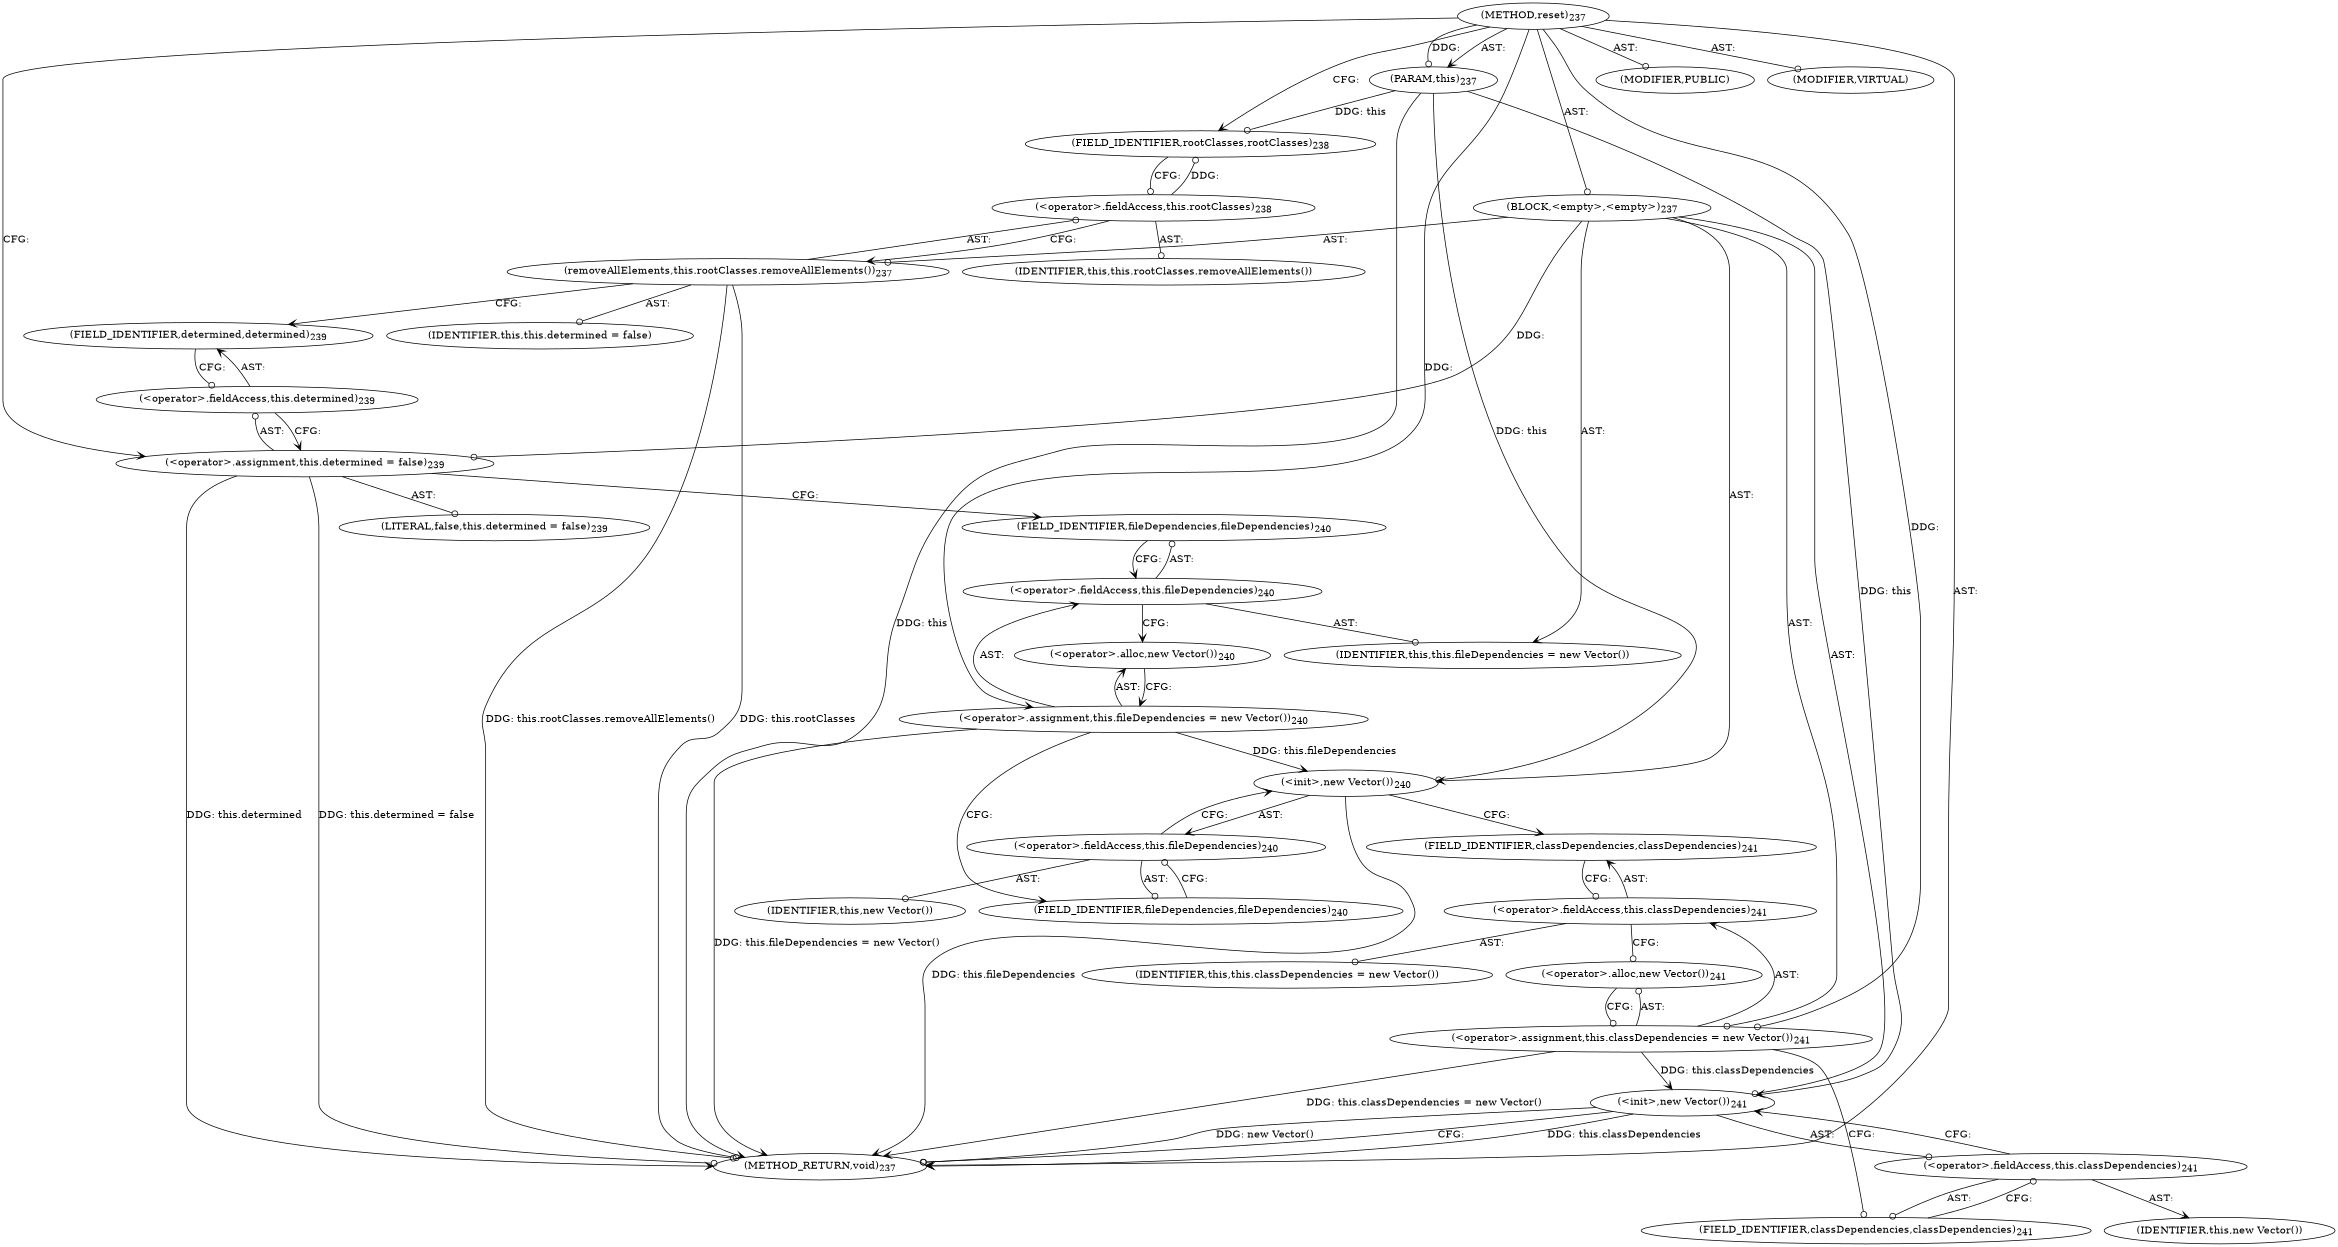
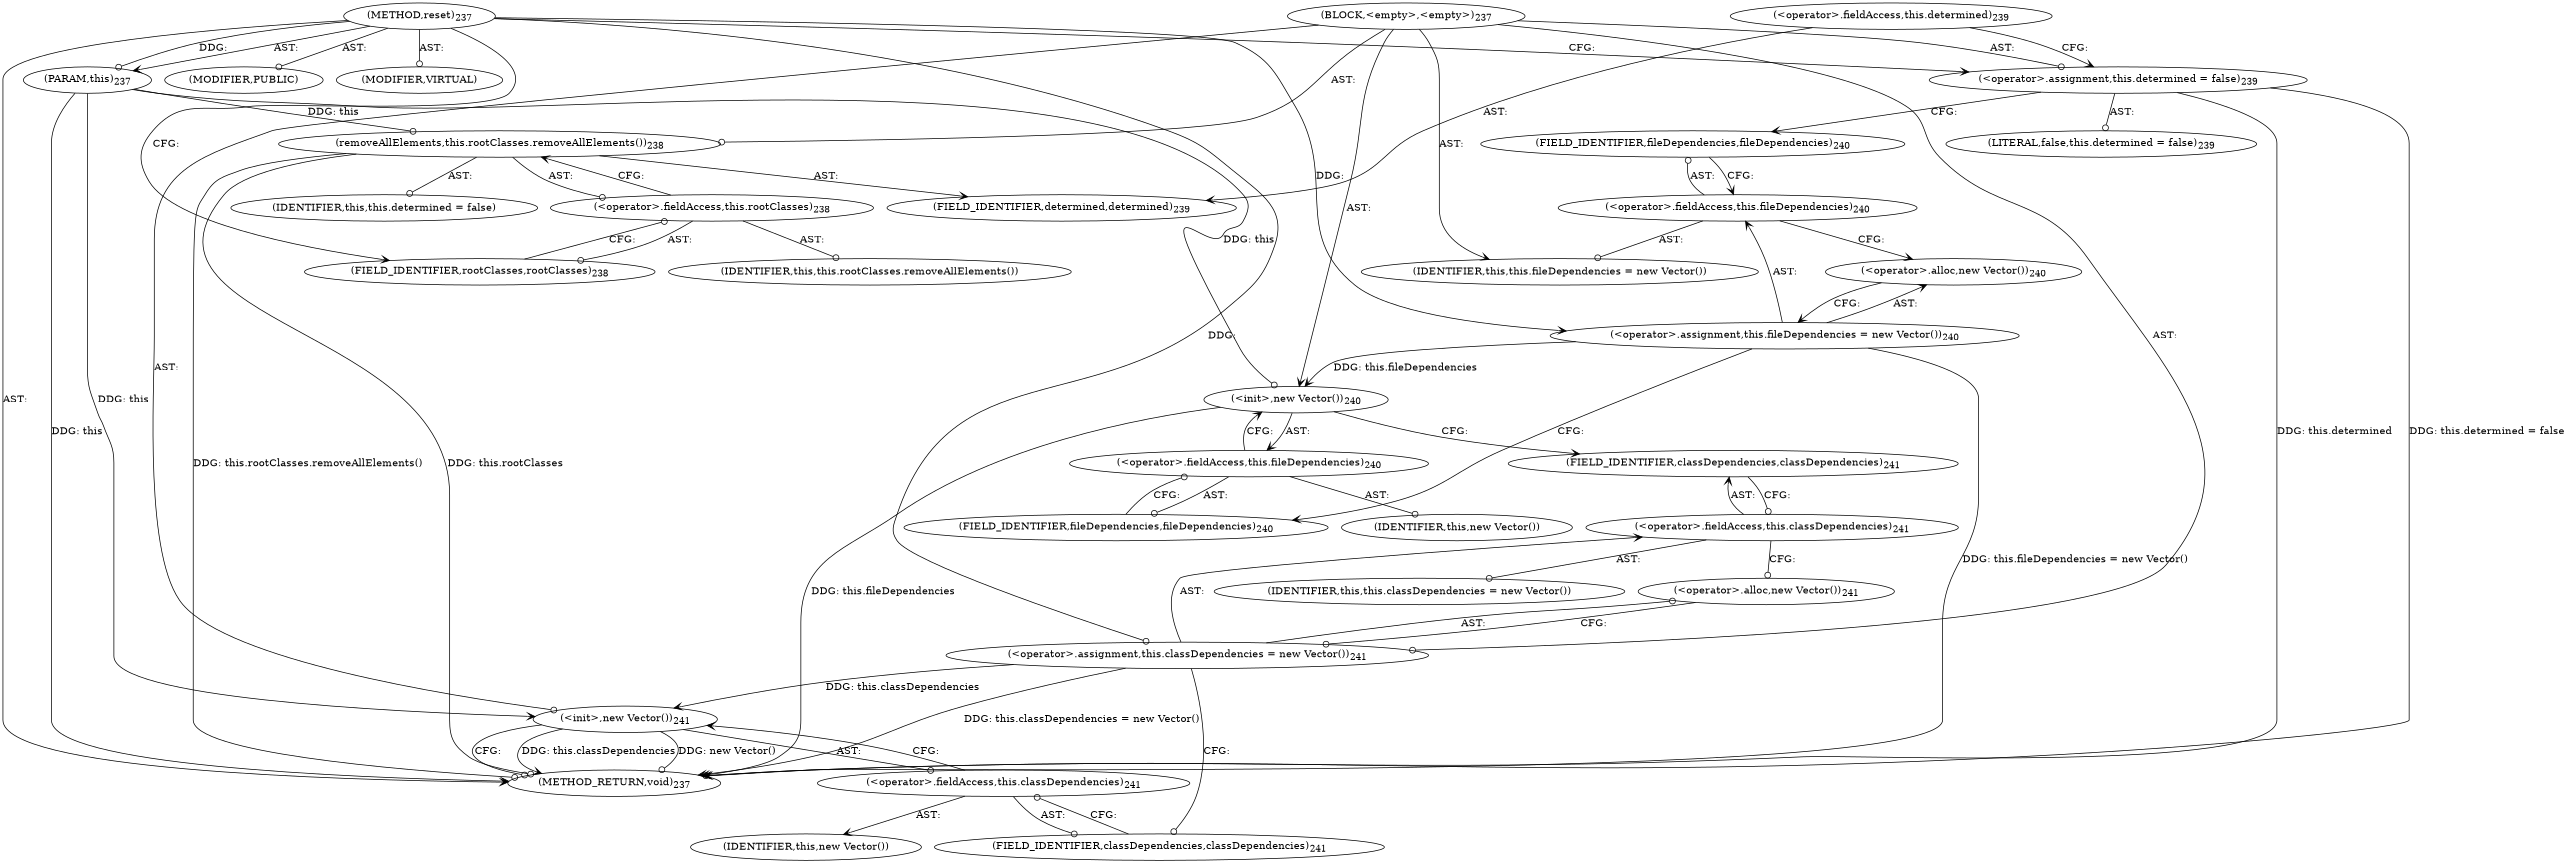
(1562, 109) -> none
(1323, 110) -> (272, 111)
(1207, 176) -> (682, 240)
(884, 271) -> (655, 143)
(510, 304) -> (828, 176)
(1532, 336) -> (2004, 48)
(197, 368) -> none
(260, 437) -> none
